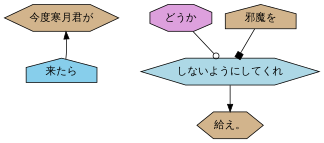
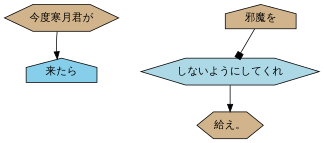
(181, 18) -> none
(67, 49) -> (57, 42)
